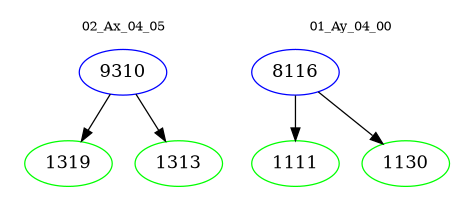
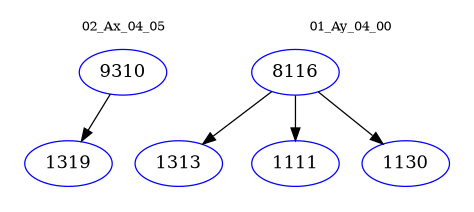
(147, 112) -> (250, 108)
(68, 164) -> (68, 164)
(179, 164) -> (179, 164)
(295, 164) -> (295, 164)
(406, 164) -> (406, 164)
